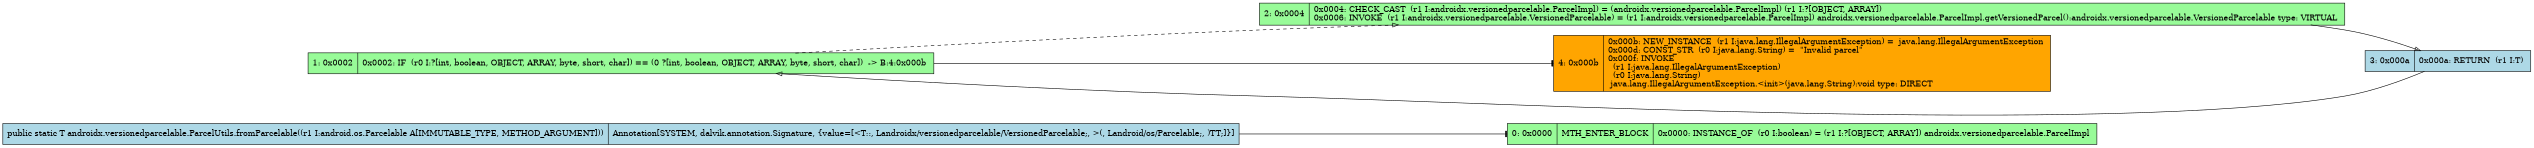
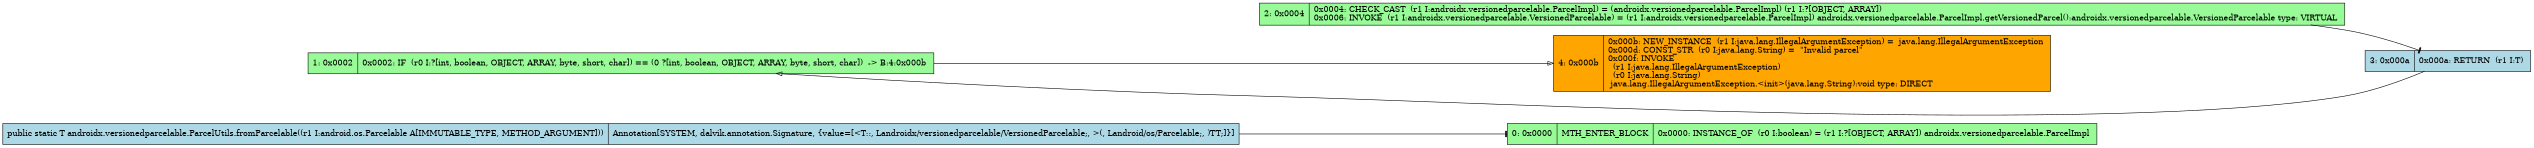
(2365, 34) -> (2365, 34)
(1094, 37) -> none
(1242, 63) -> (1242, 63)
